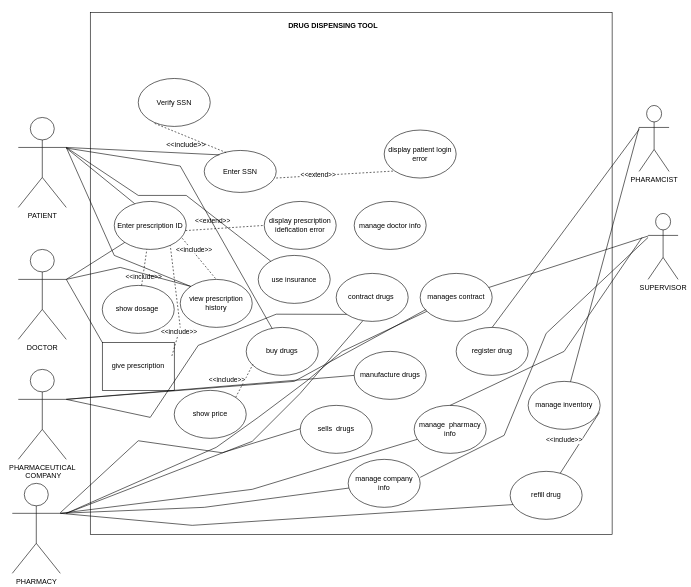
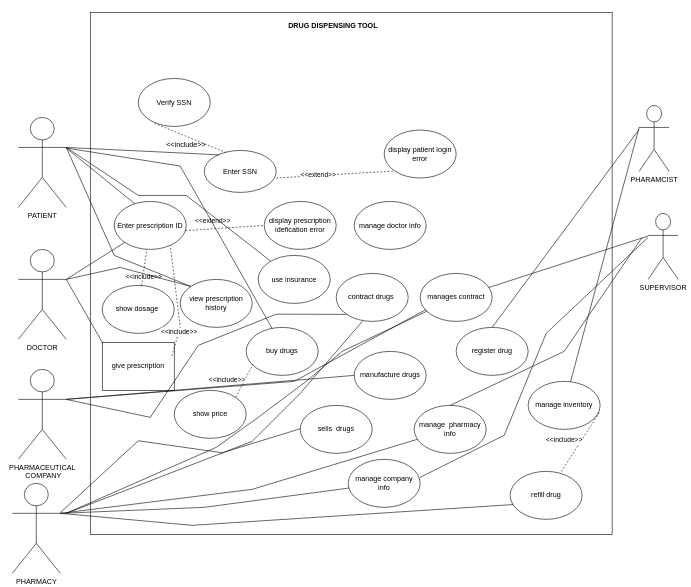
(200, 259) -> none
(580, 443) -> (580, 443)
